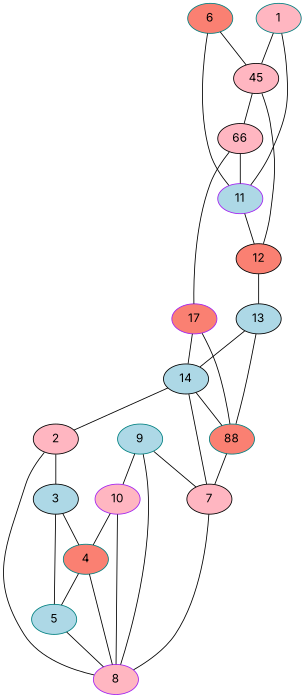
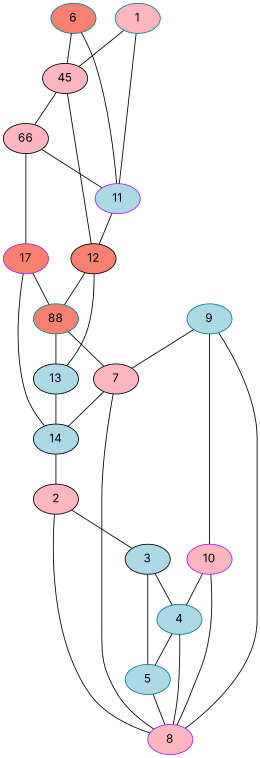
(209, 409) -> (75, 289)
(86, 559) -> (179, 619)
